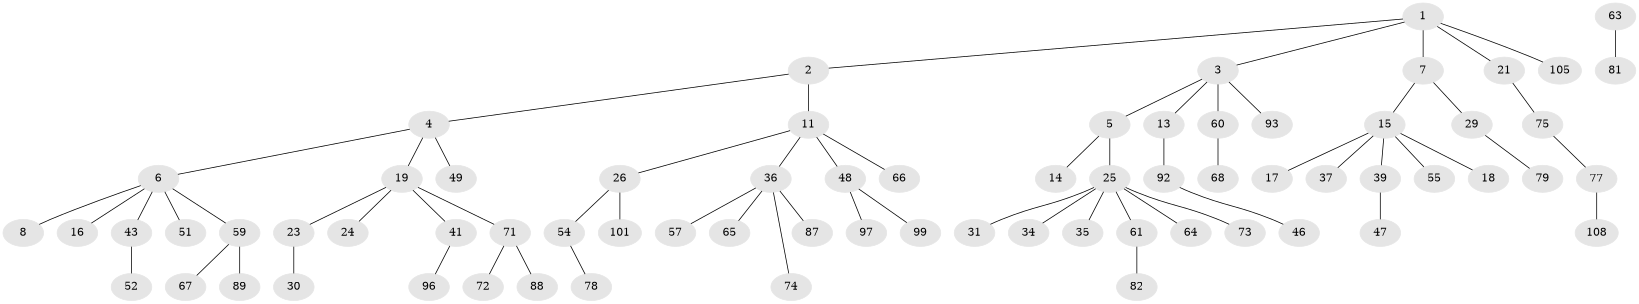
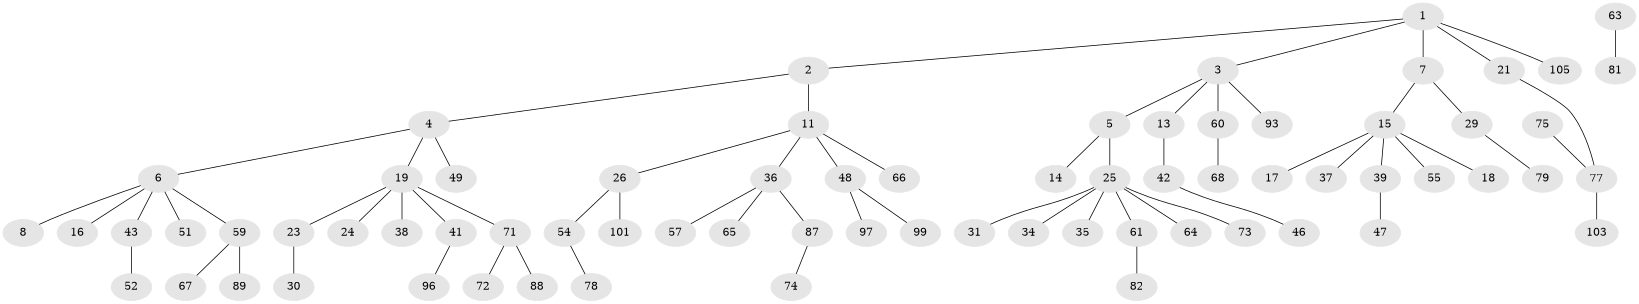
(1523, 98) -> (1570, 111)
(1164, 179) -> (1164, 179)
none -> (402, 233)
(781, 233) -> (802, 260)
(1597, 233) -> (1597, 233)
